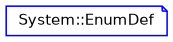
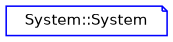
(87, 21) -> (87, 21)
